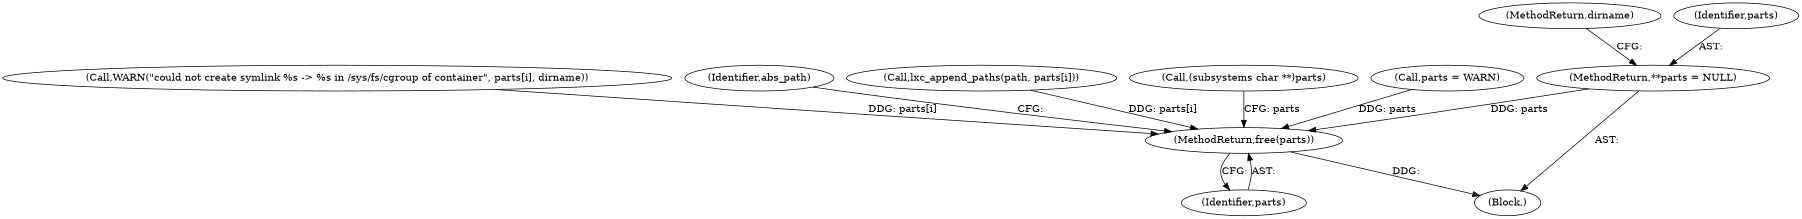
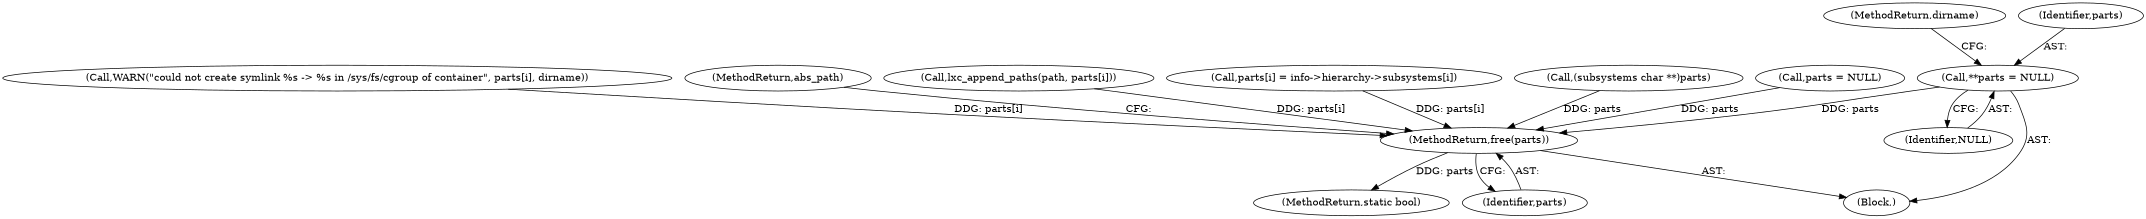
(759, 78) -> (778, 78)
none -> (1334, 78)
(1447, 78) -> (1830, 78)
(1653, 78) -> (1998, 78)
(1272, 109) -> (1593, 109)
none -> (1948, 140)
(1408, 172) -> (1715, 172)
none -> (1351, 203)
